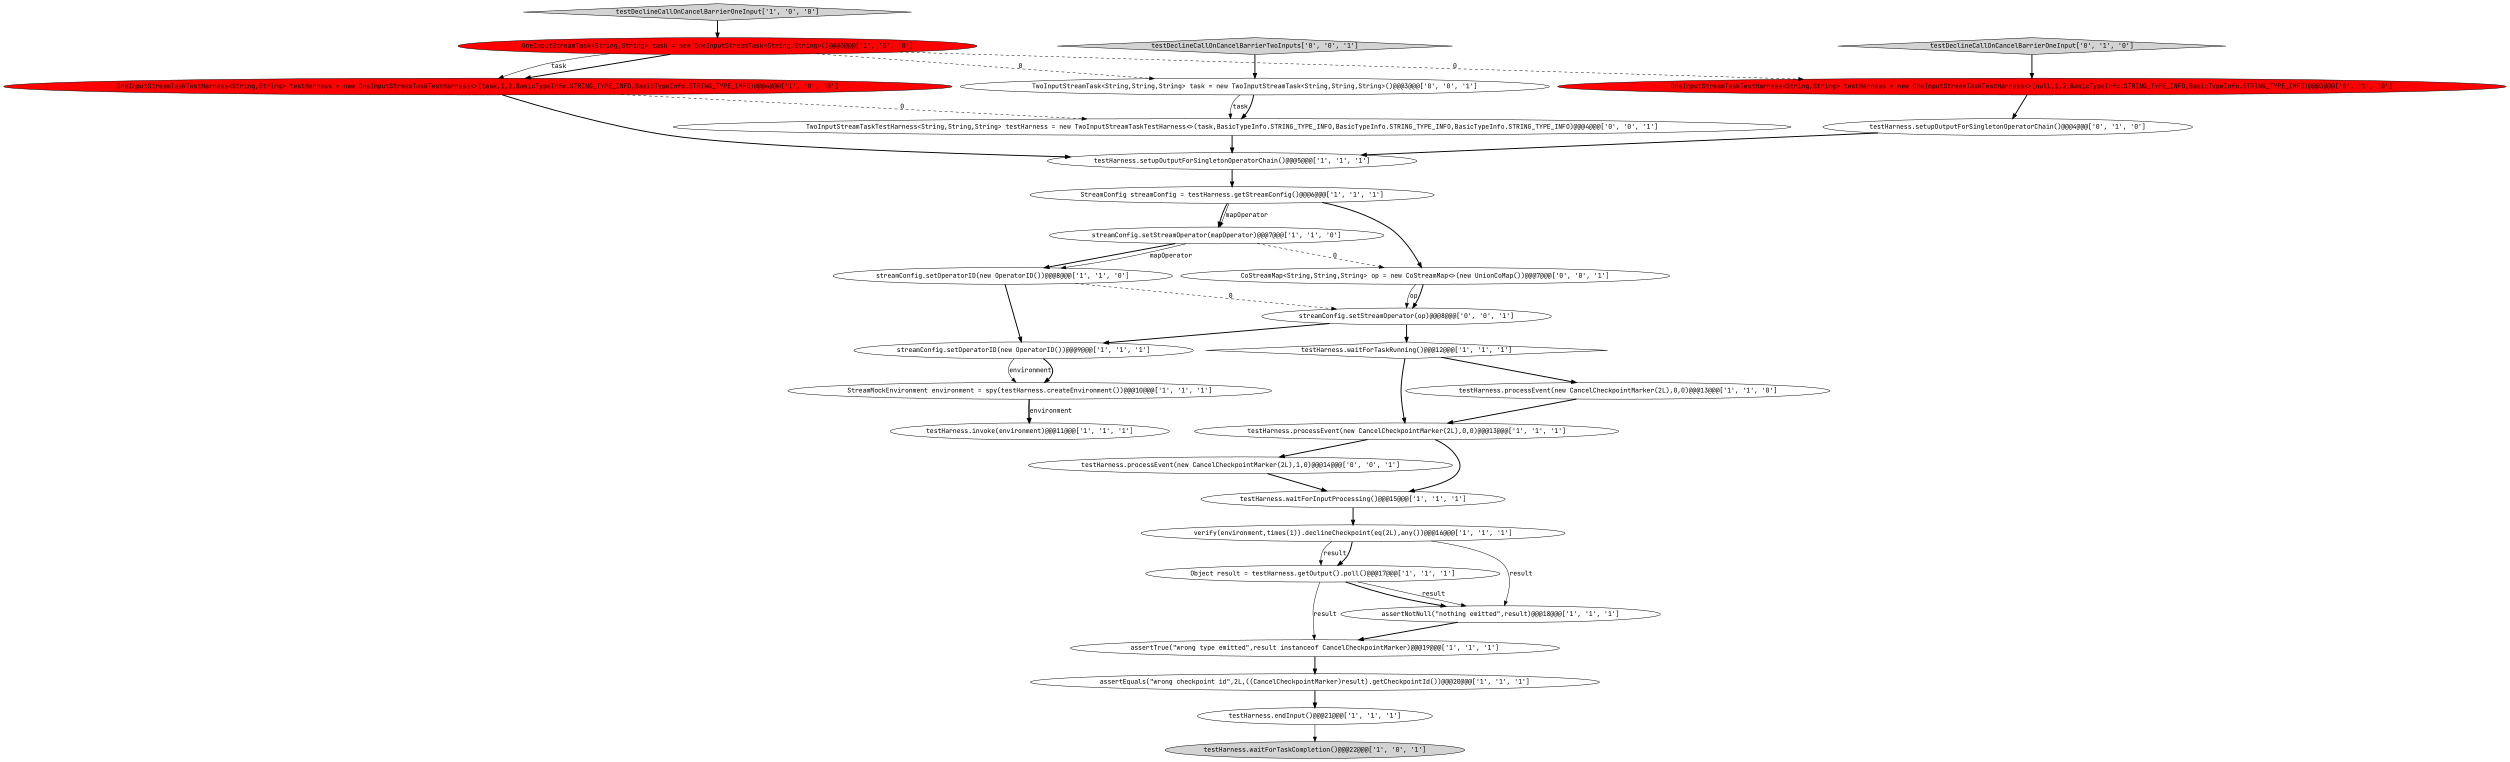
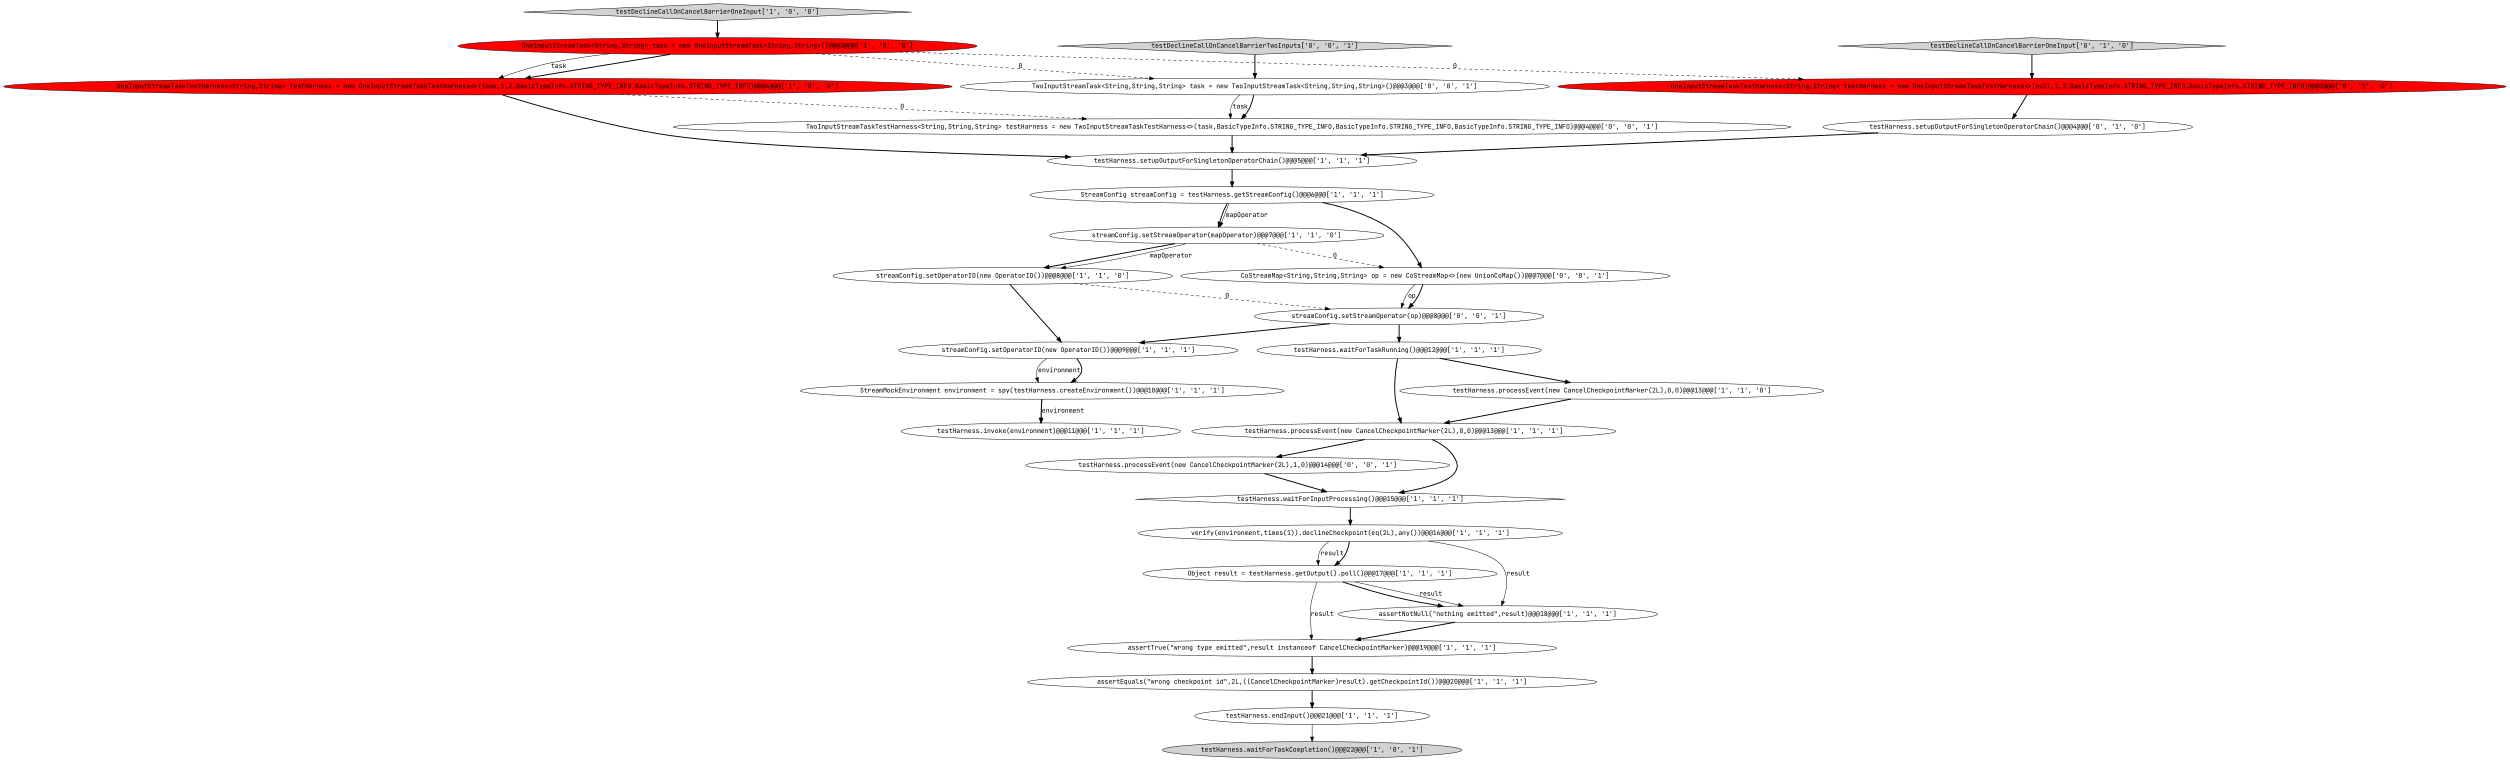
(1407, 350) -> (1399, 350)
(1353, 499) -> (1350, 499)
